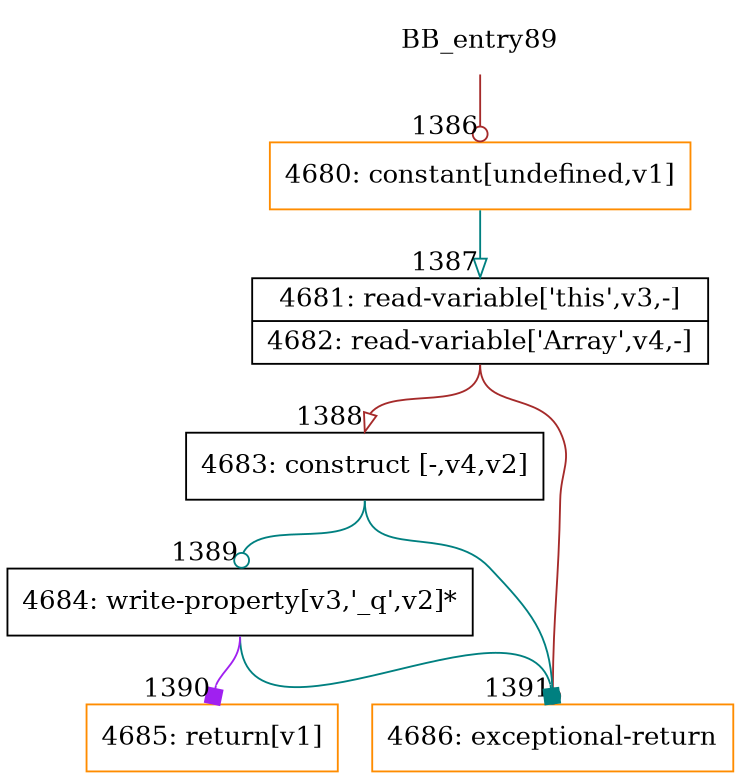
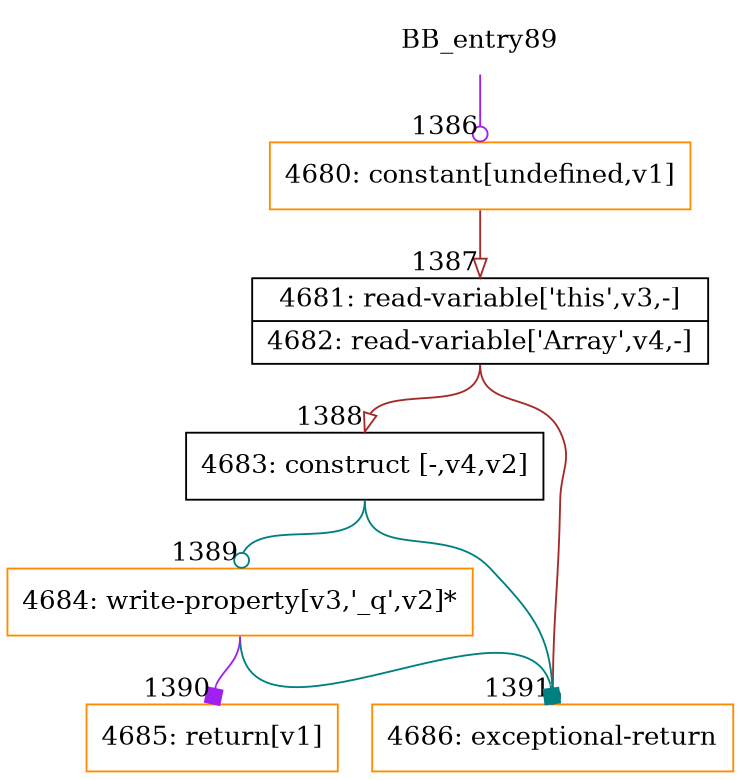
(480, 100) -> (480, 100)
(480, 234) -> (480, 234)
(240, 602) -> (240, 602)
